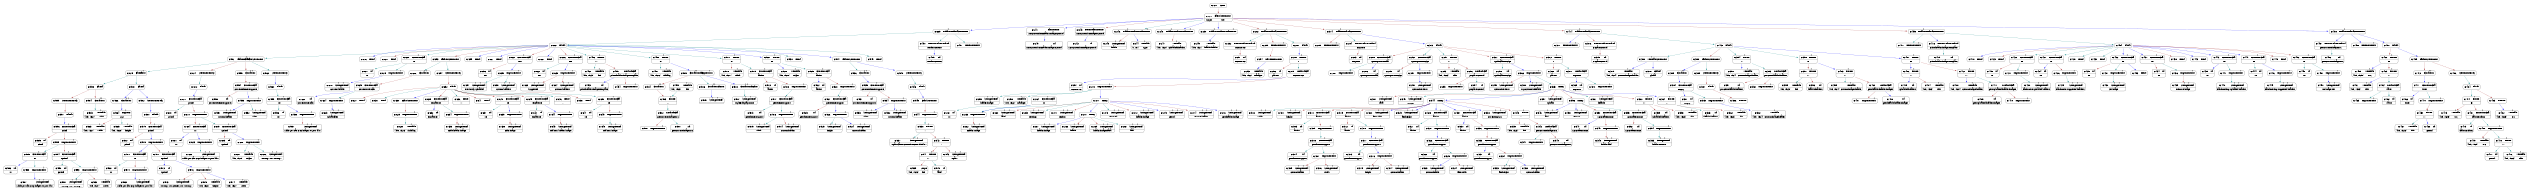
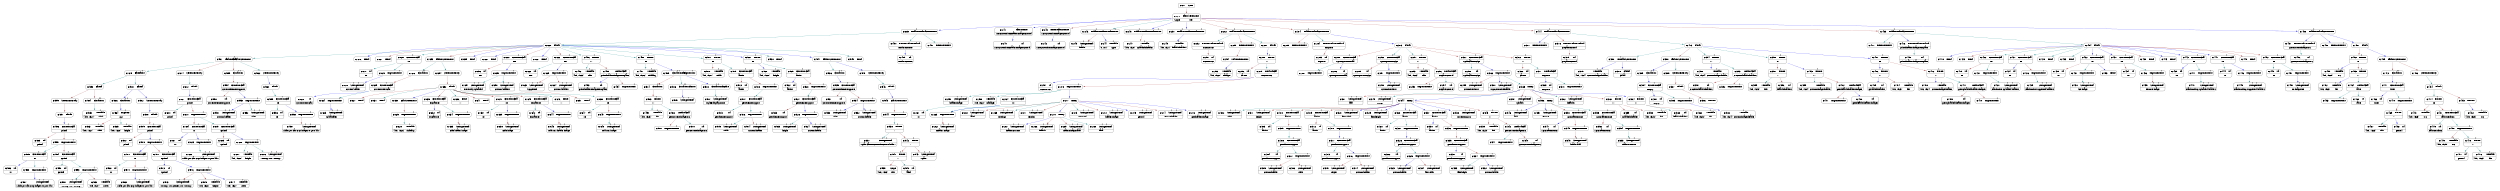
(675, 93) -> (652, 107)
(1044, 131) -> (1013, 131)
